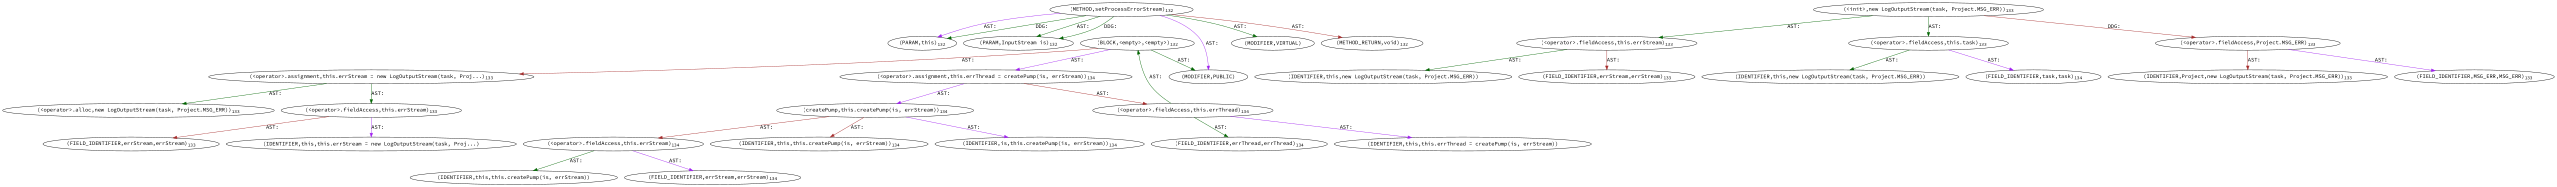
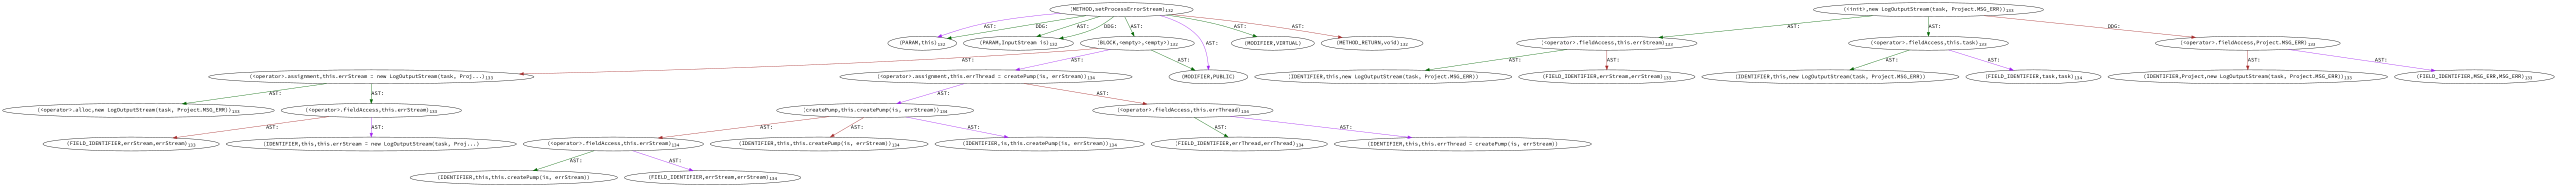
(1149, 83) -> (1129, 25)
